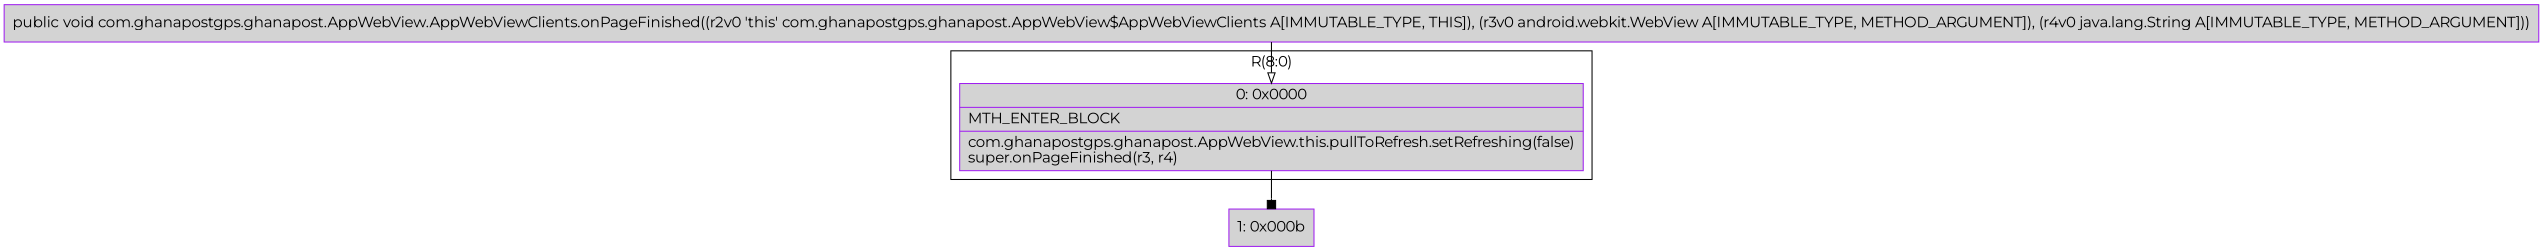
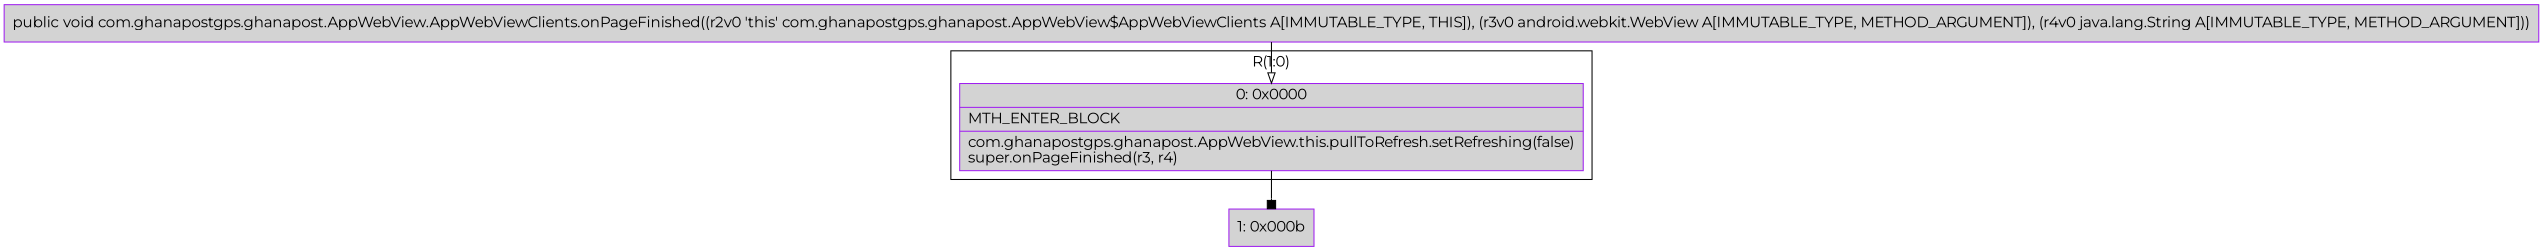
(1271, 63) -> (1271, 63)
